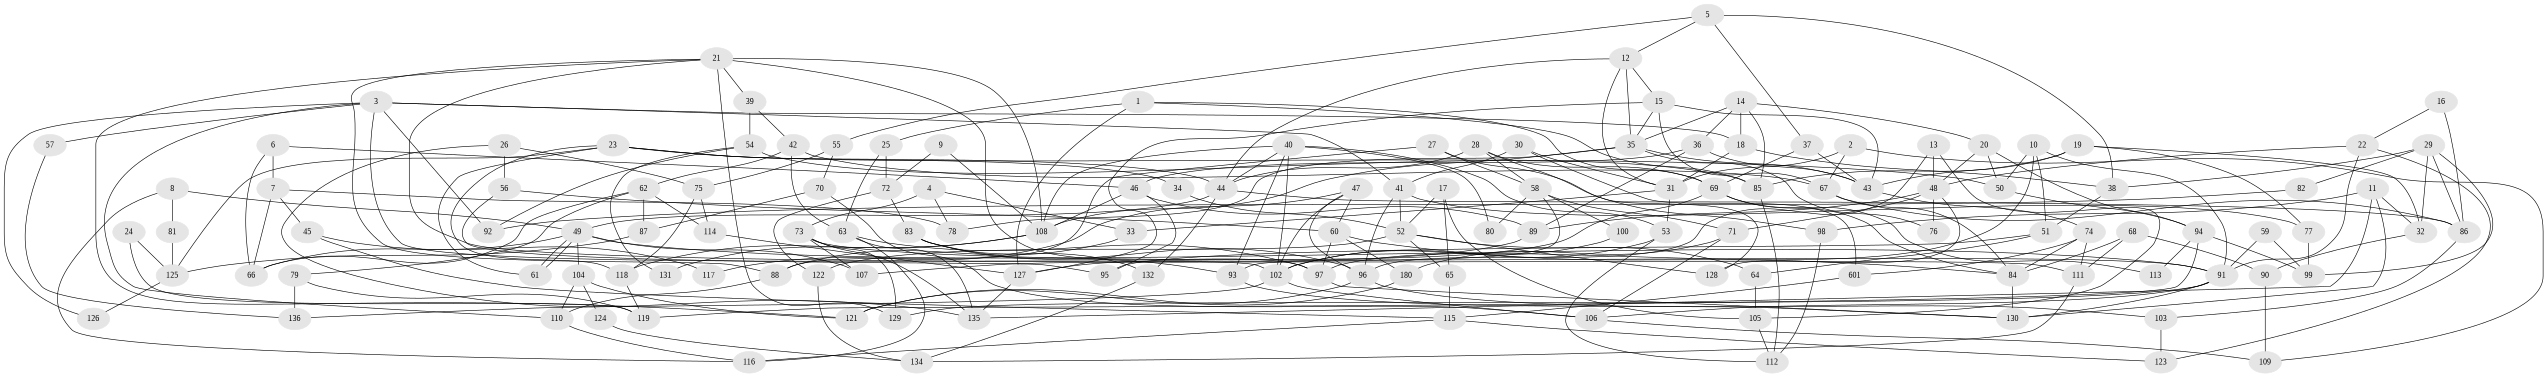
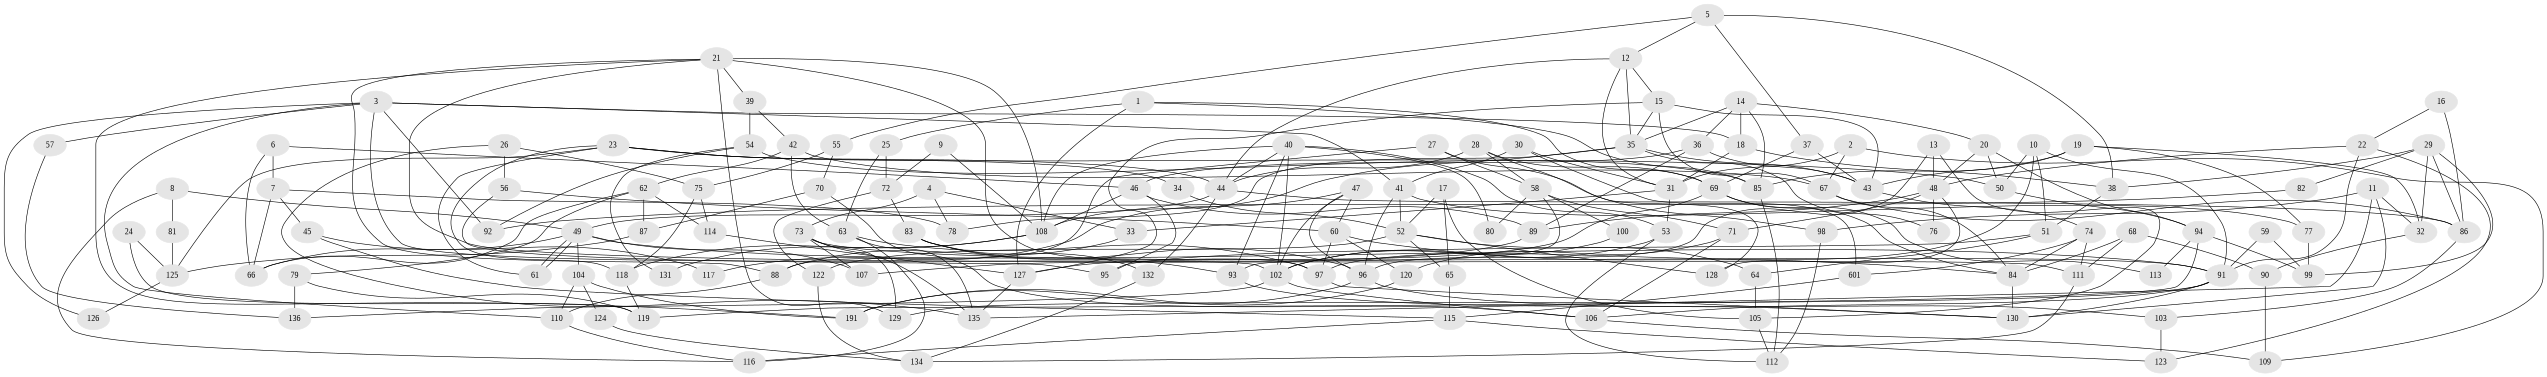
(1406, 275) -> (1406, 275)
(852, 319) -> (852, 319)
